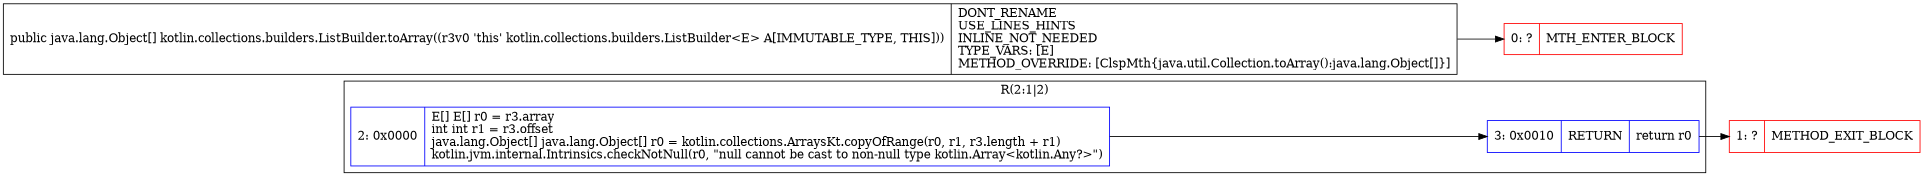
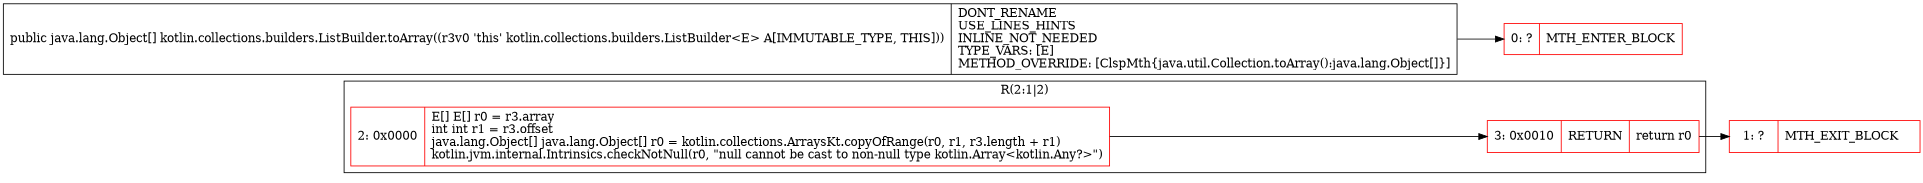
(1842, 136) -> (1842, 136)
(730, 137) -> (730, 137)
(1593, 137) -> (1593, 137)
